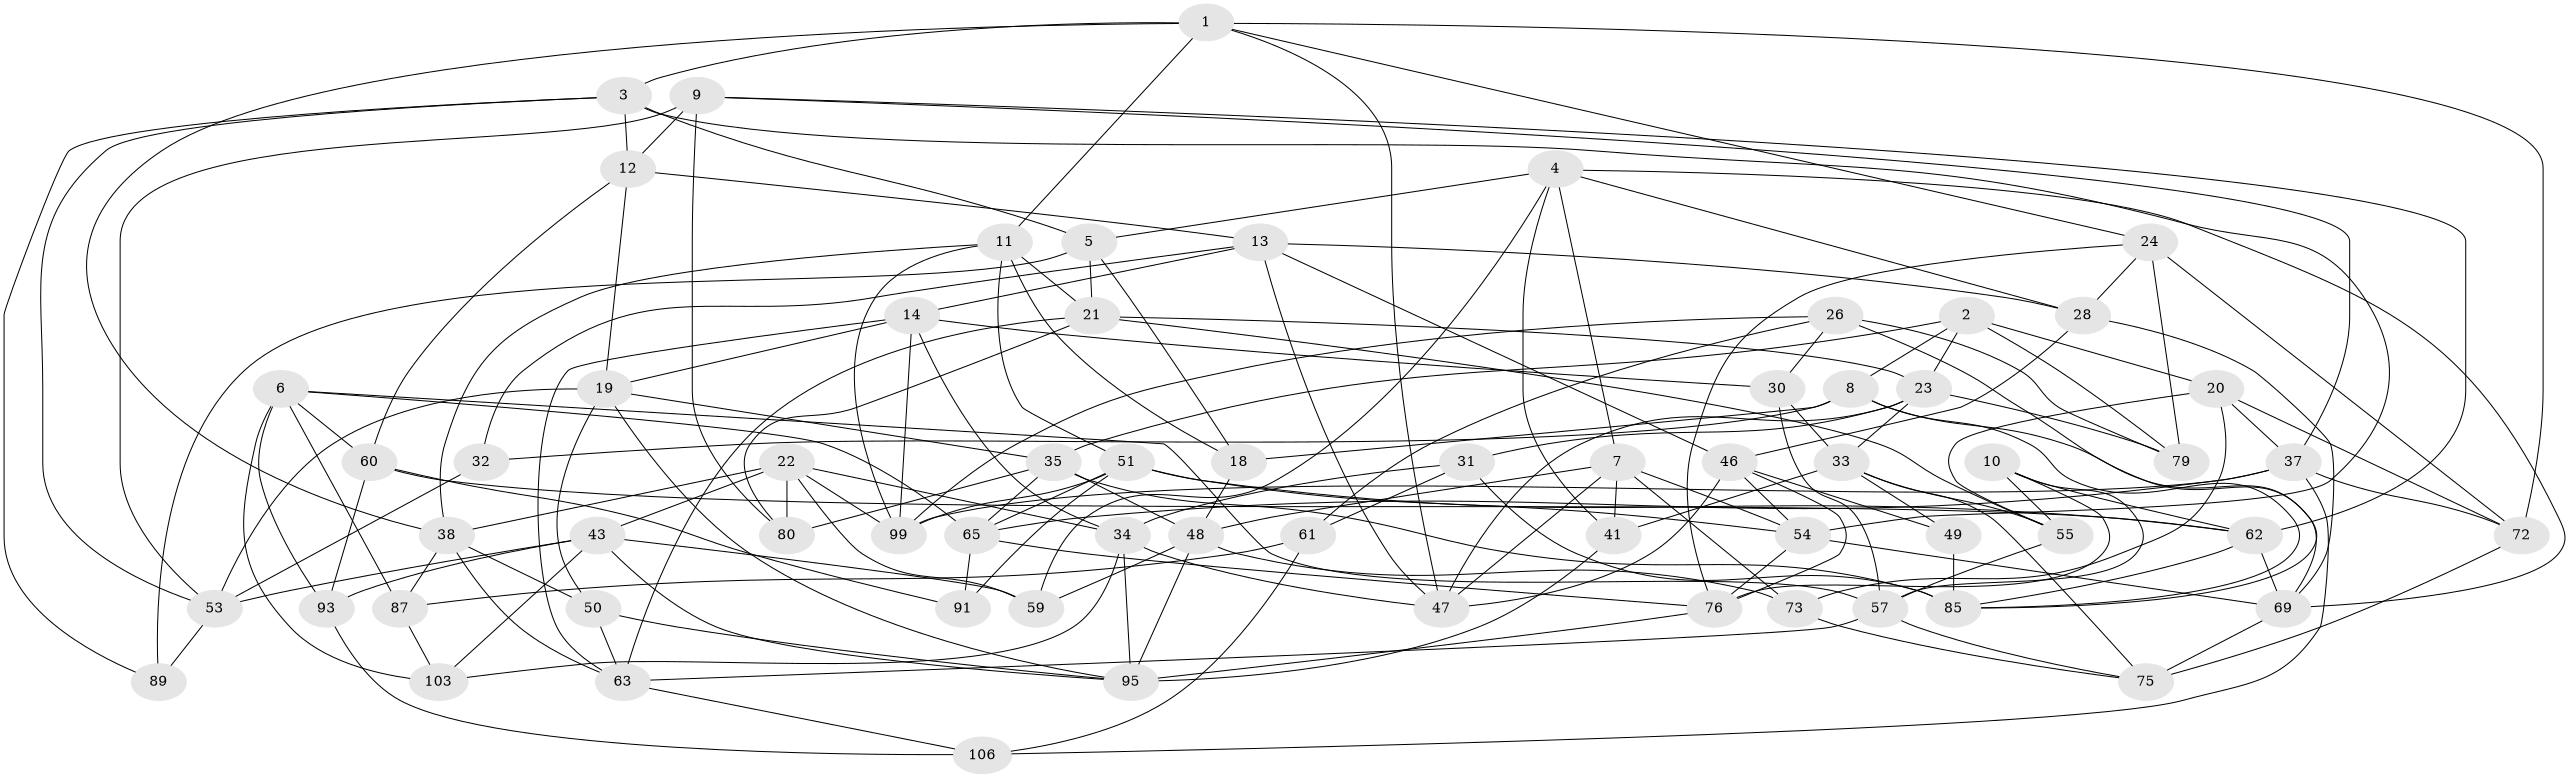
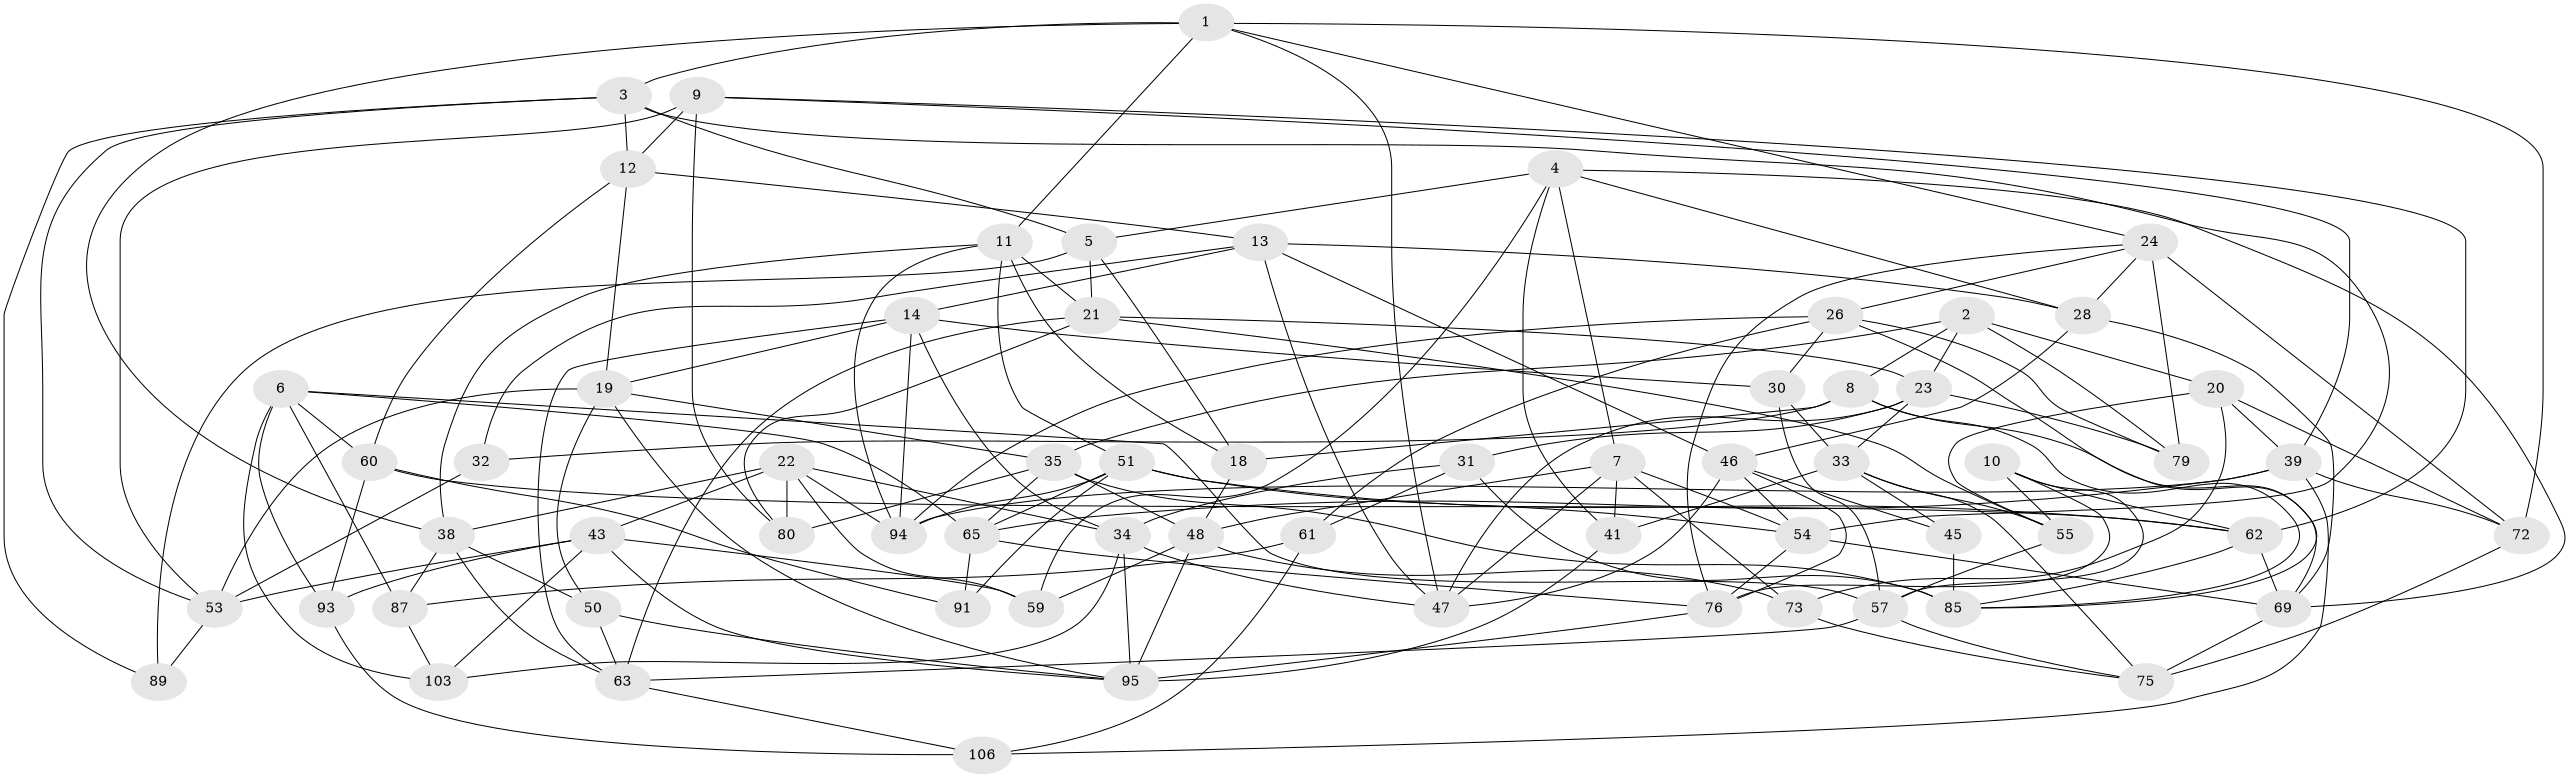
none -> (1993, 279)
(2294, 462) -> (2294, 462)
(899, 535) -> (899, 535)
(1954, 535) -> (1954, 535)
